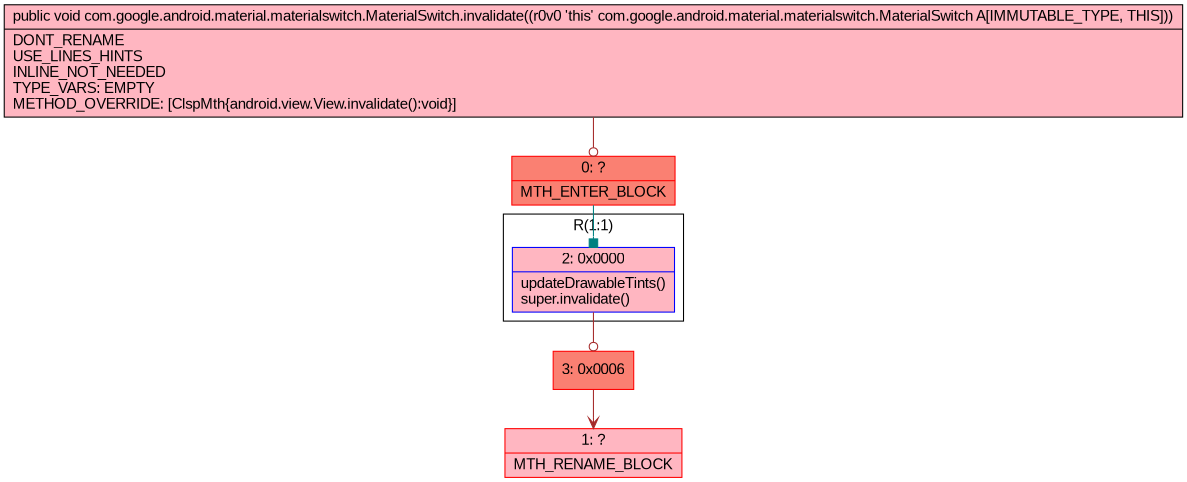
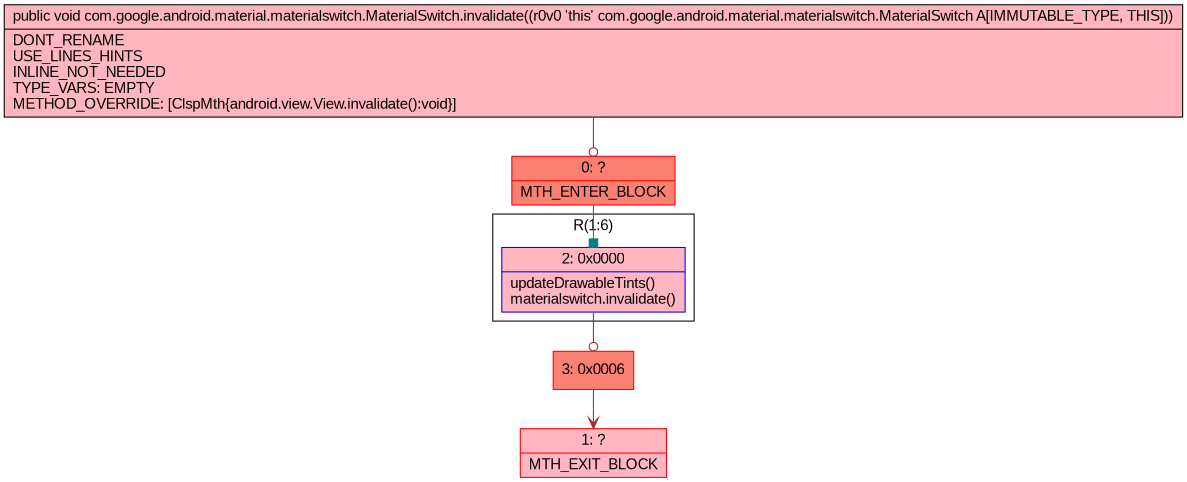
(593, 226) -> (593, 226)
(575, 299) -> (593, 299)
(593, 465) -> (593, 465)
